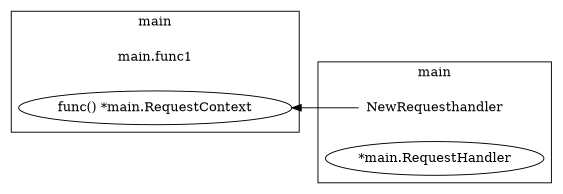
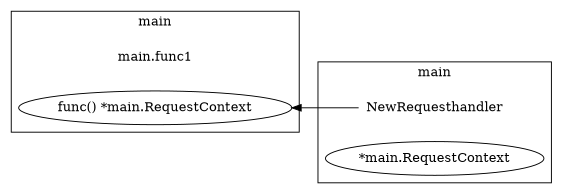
(435, 158) -> (435, 158)
